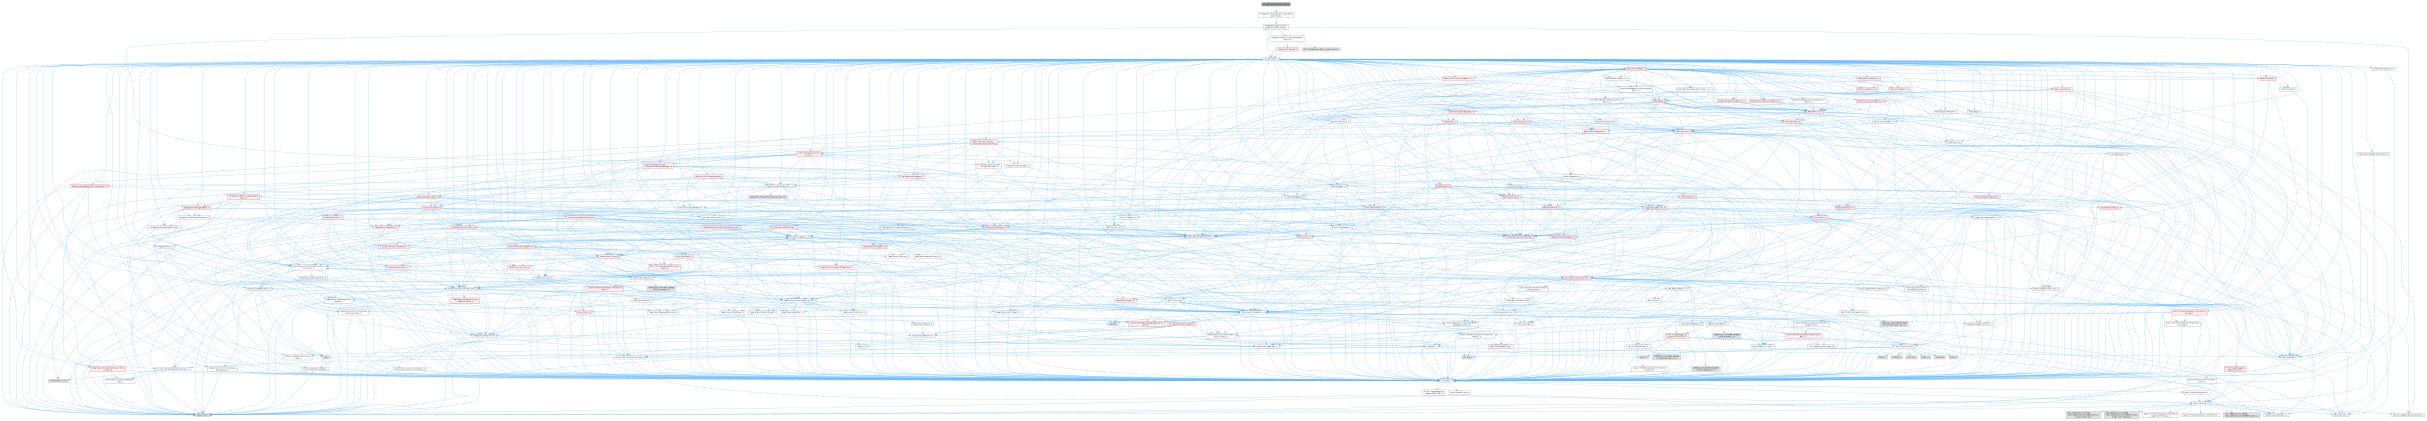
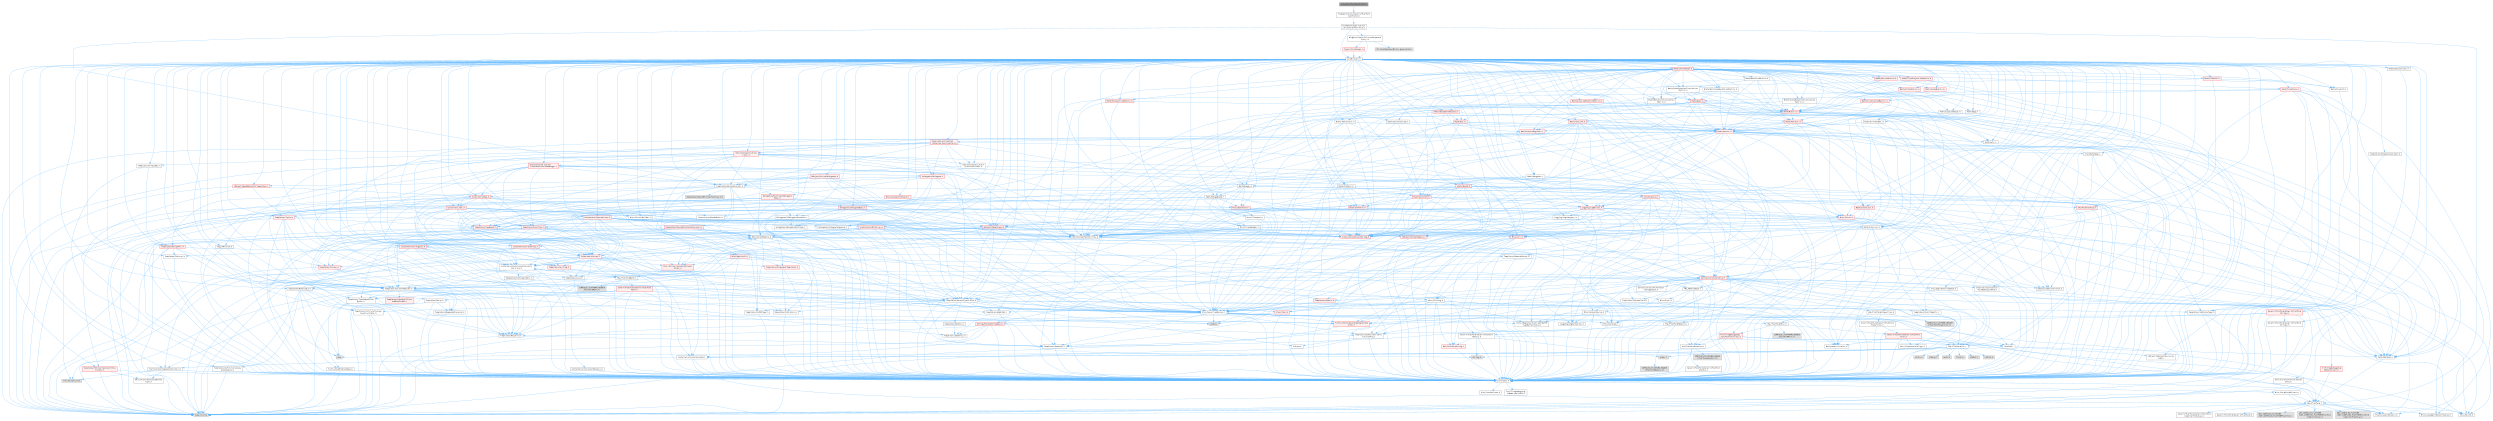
(872, 62) -> none
